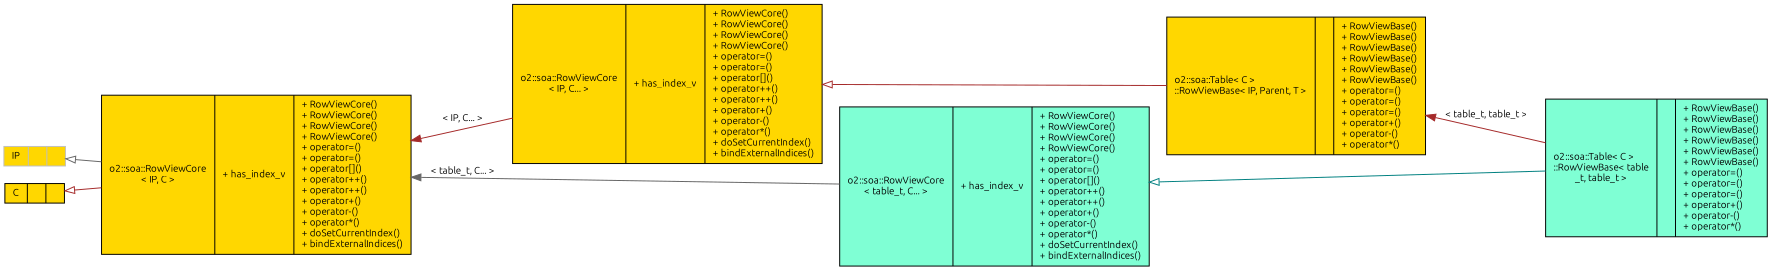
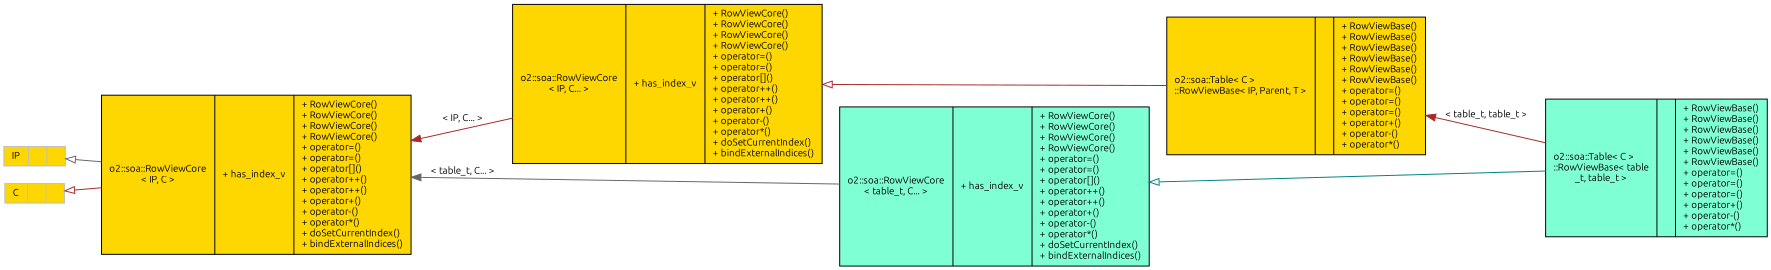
(35, 193) -> (35, 193)
